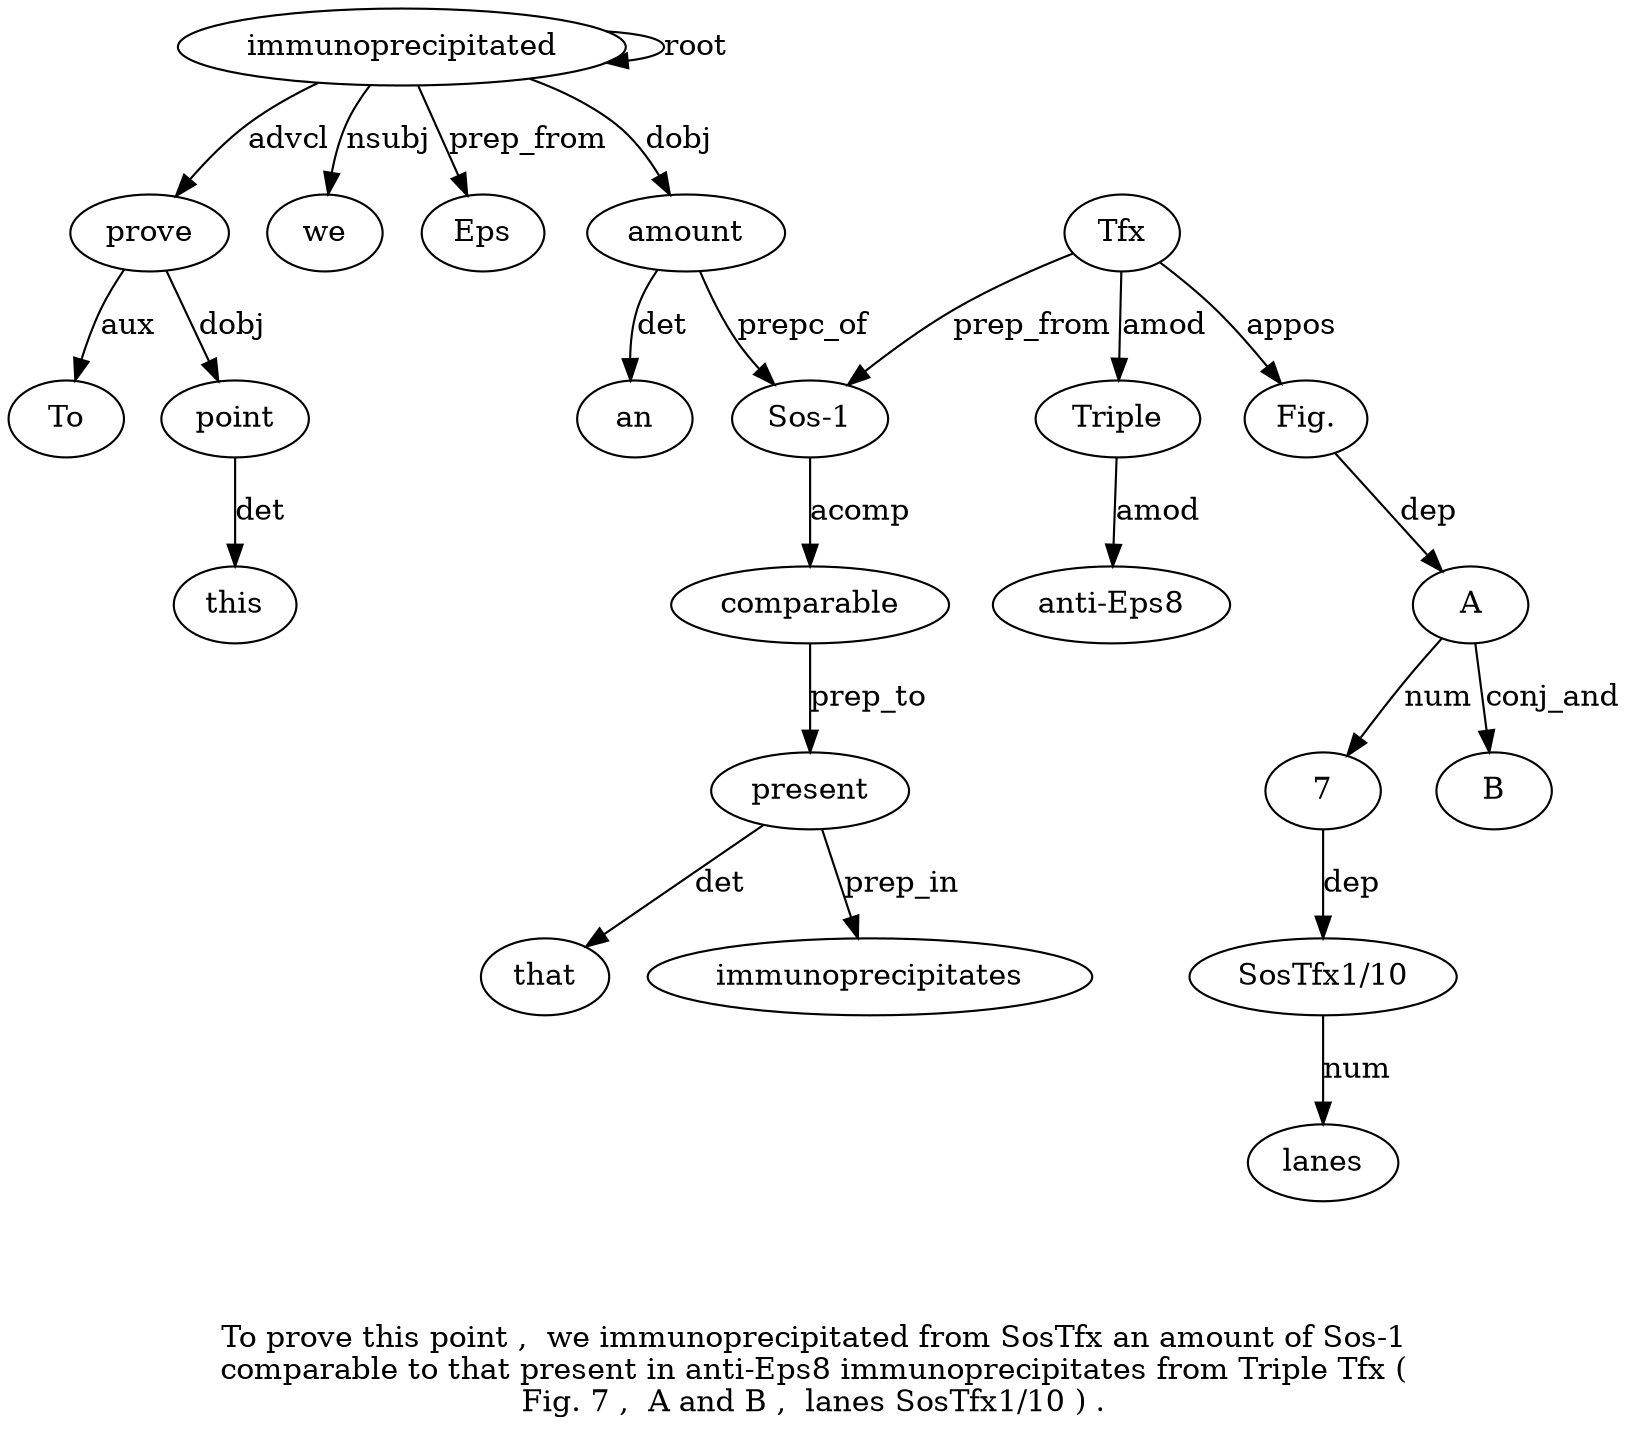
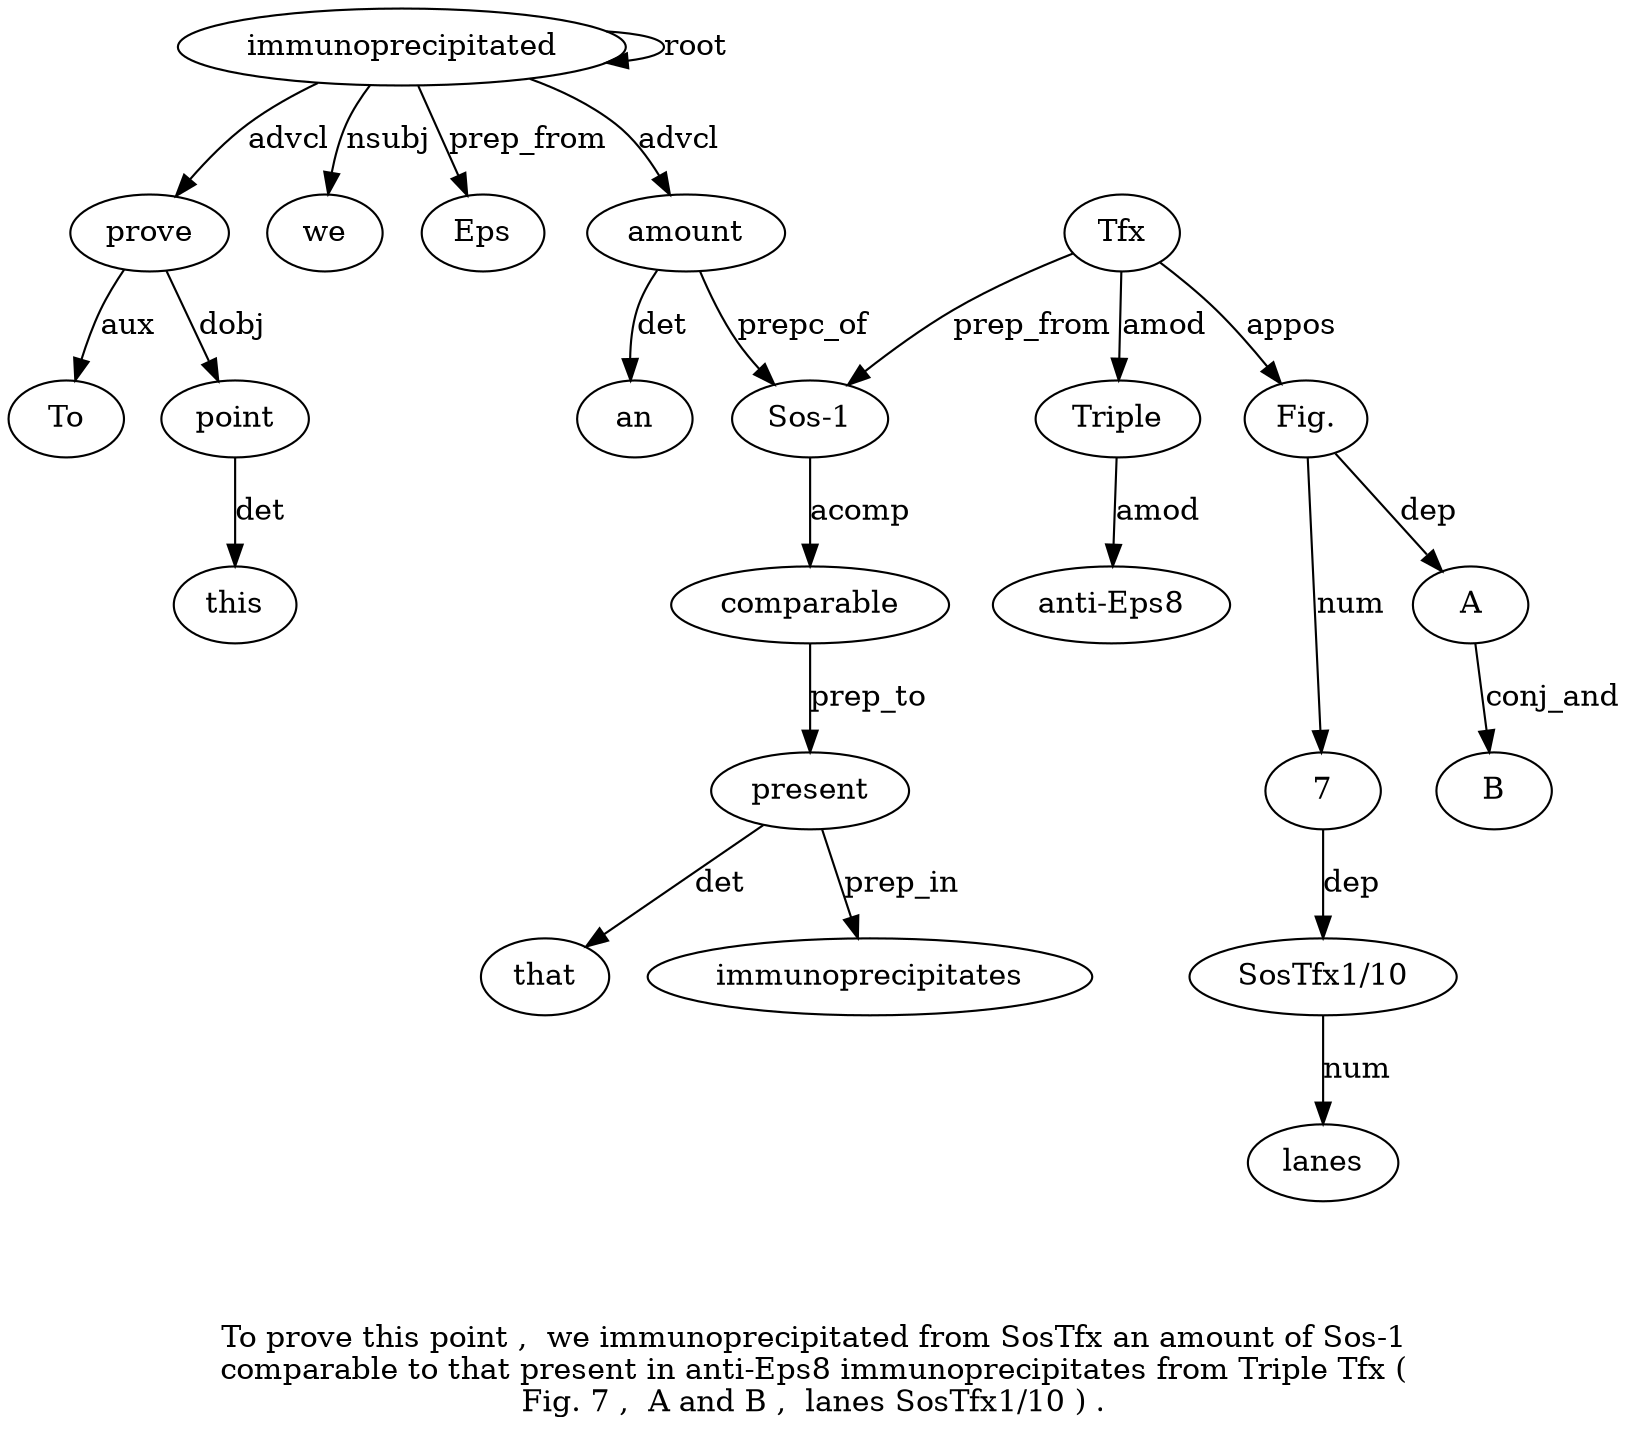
(679, 140) -> (679, 140)
(1400, 687) -> (1314, 594)
